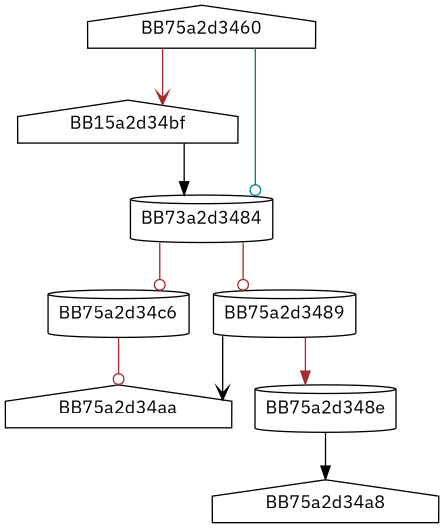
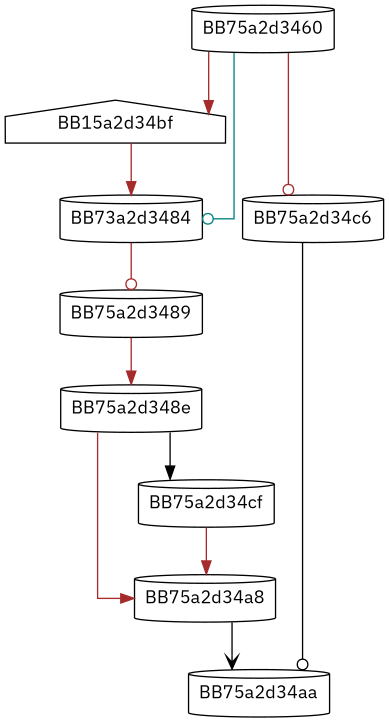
(202, 29) -> (263, 29)
(163, 70) -> (209, 76)
(184, 162) -> (131, 162)
(160, 261) -> (288, 119)
(119, 356) -> (303, 451)
(223, 361) -> (232, 639)
(119, 409) -> (259, 693)
(326, 449) -> (98, 527)
none -> (206, 503)
(326, 503) -> (205, 598)
